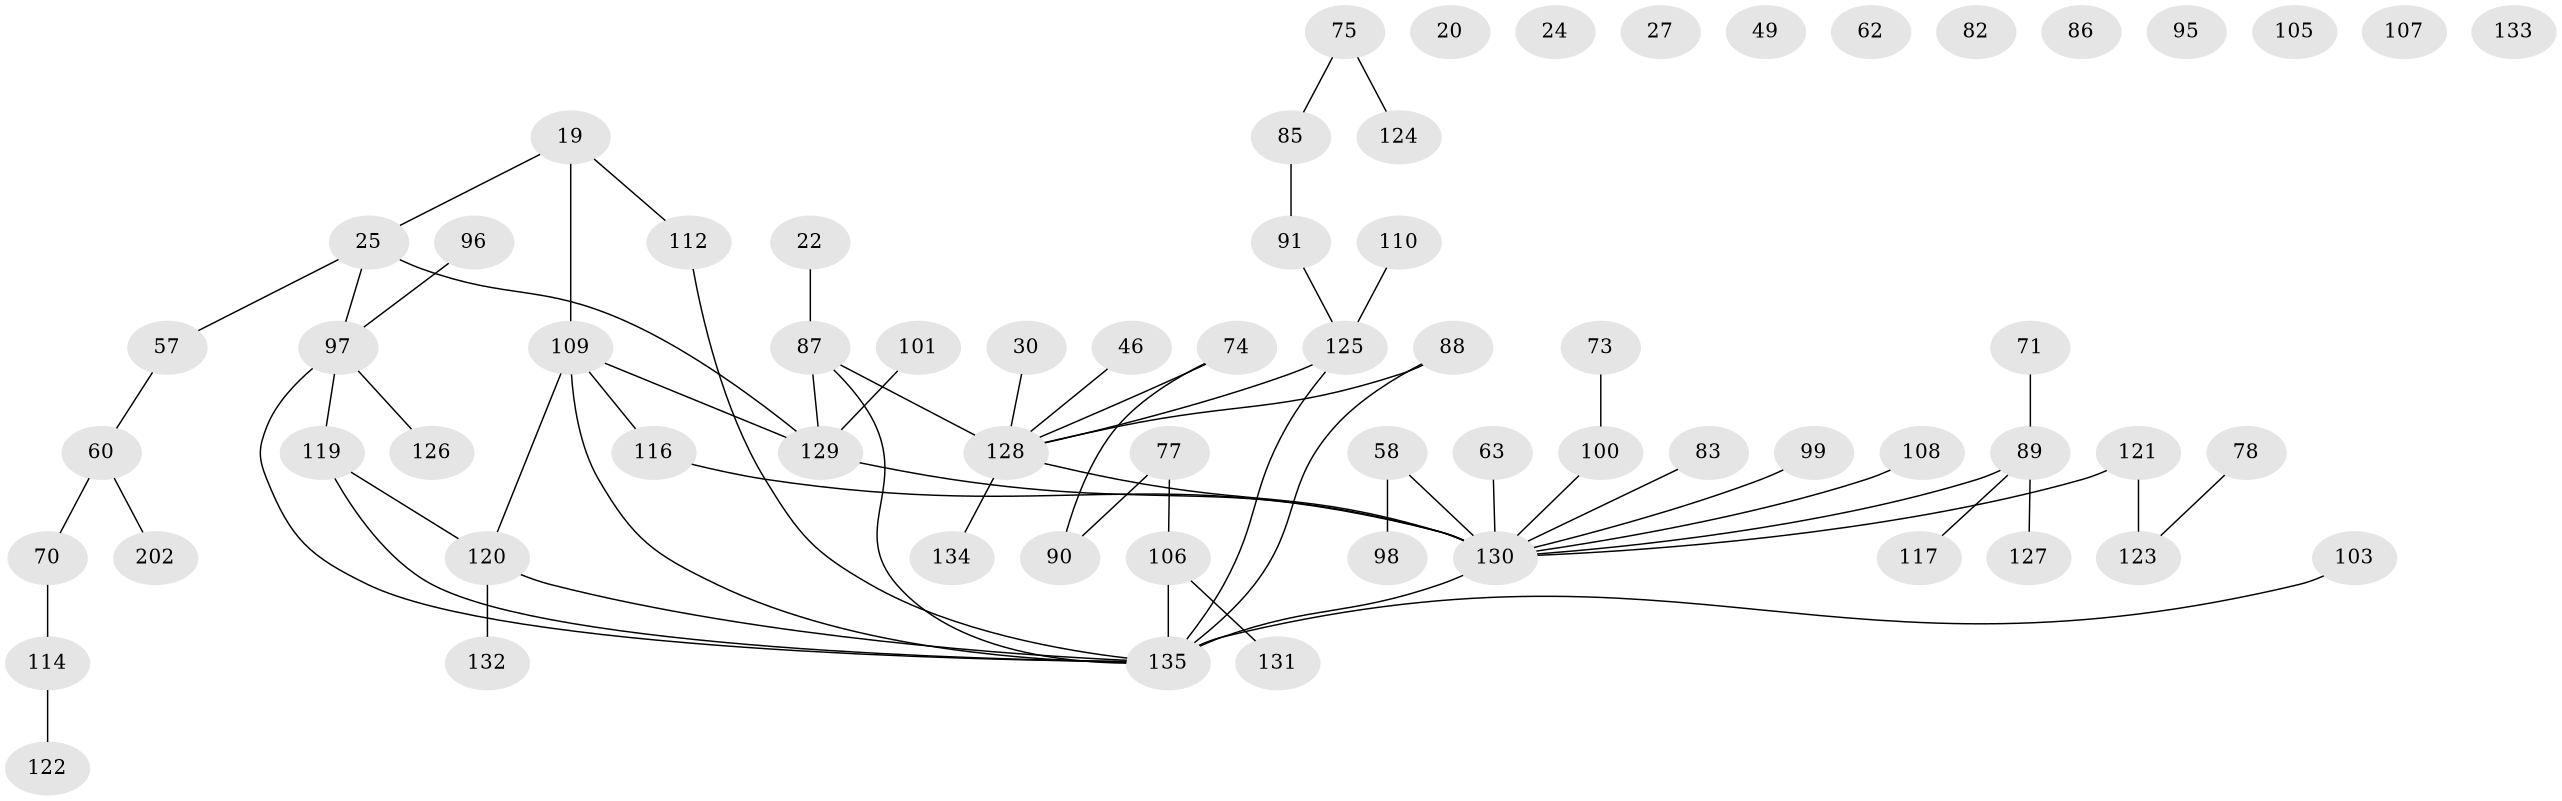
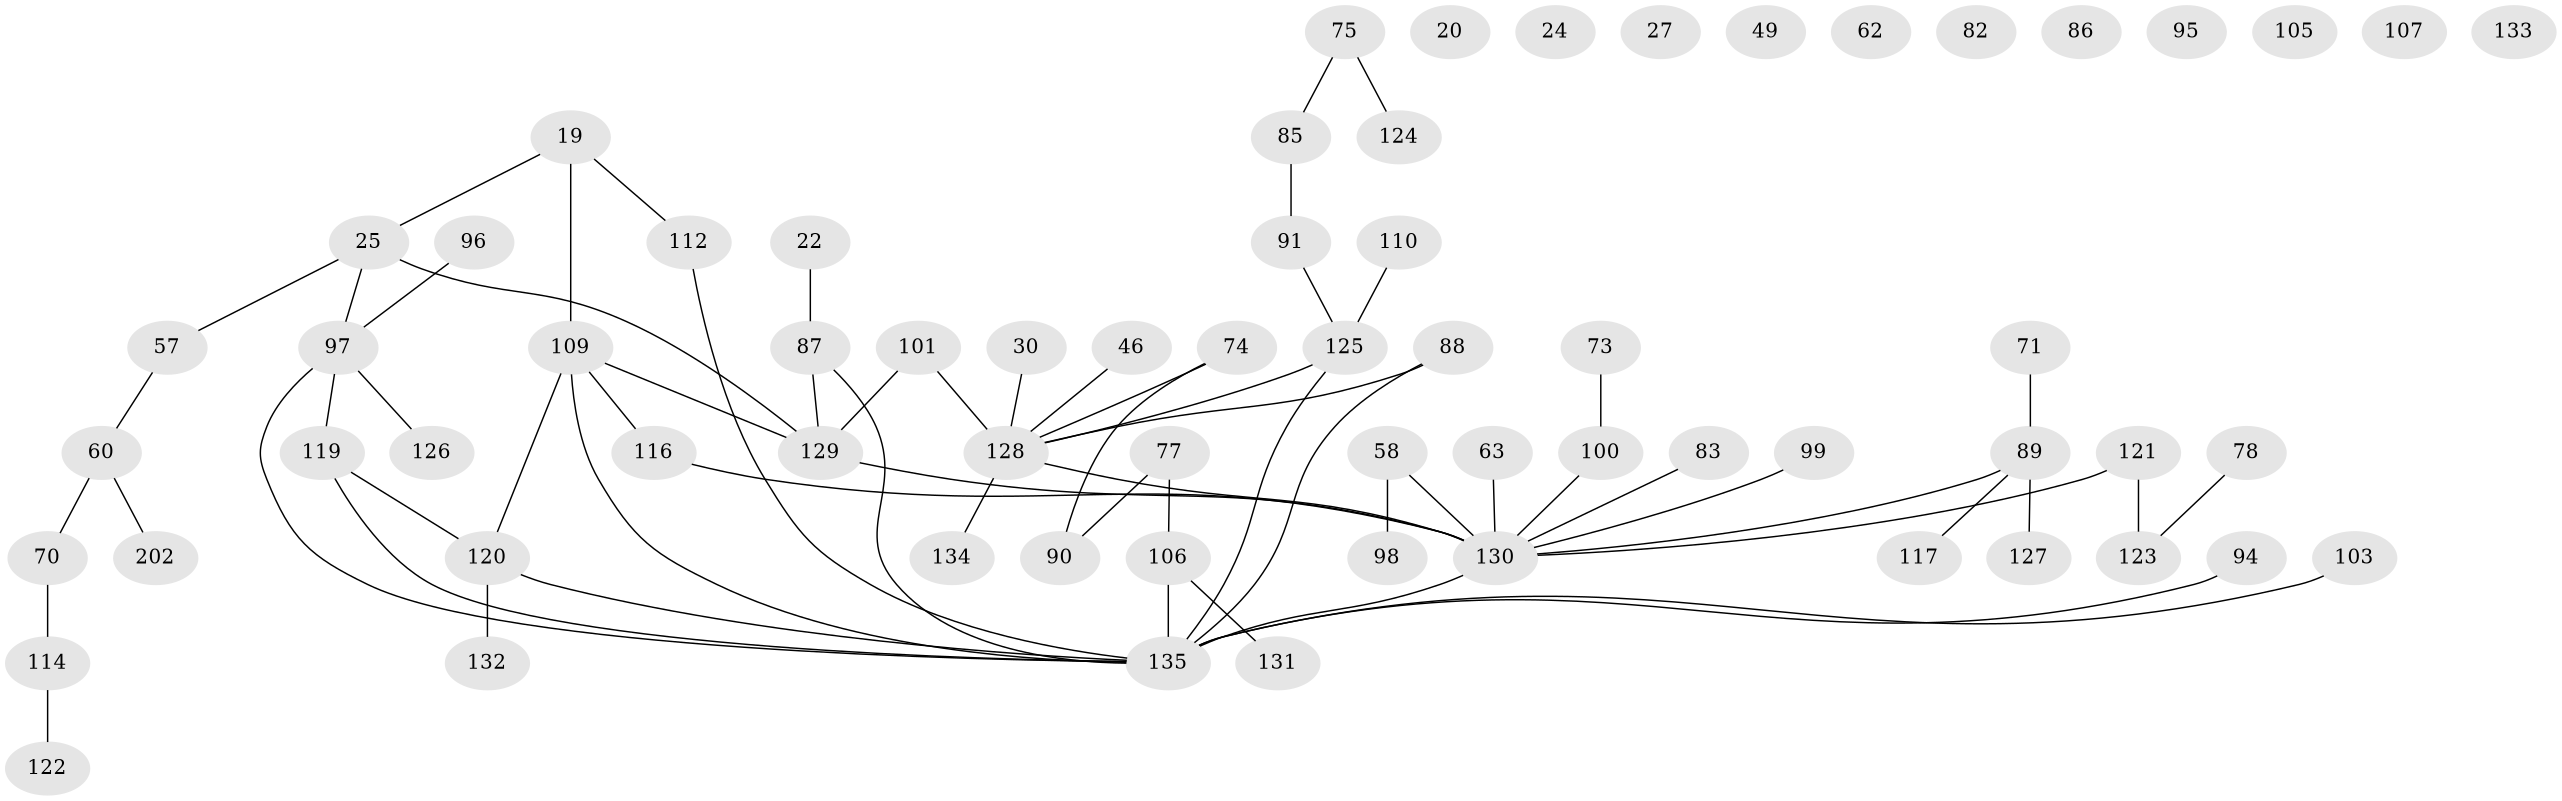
(908, 400) -> (962, 400)
(1922, 453) -> none
none -> (2247, 558)
